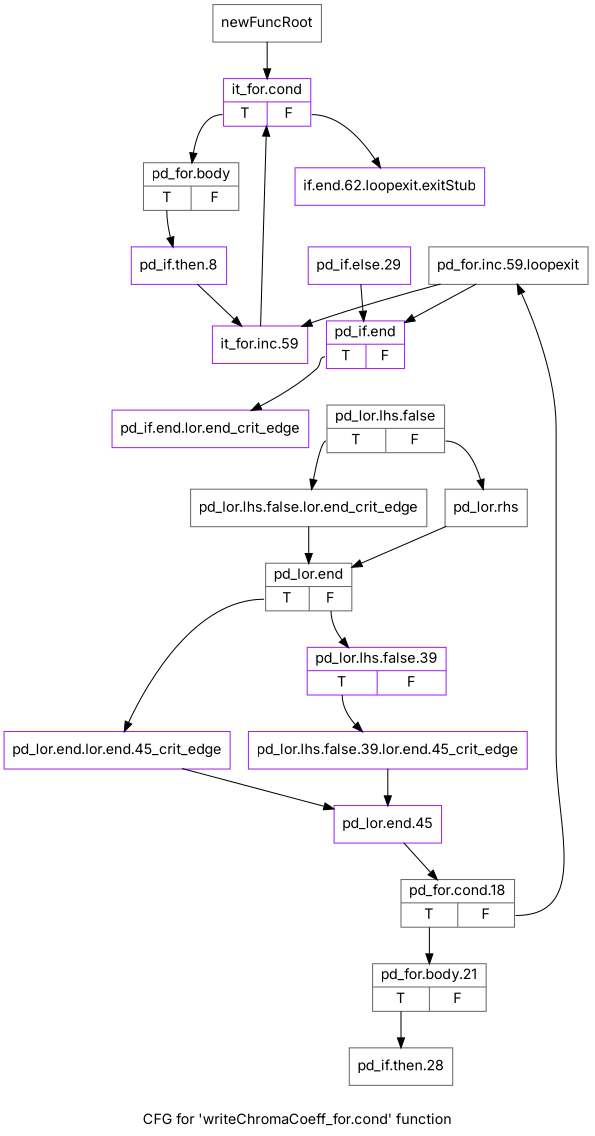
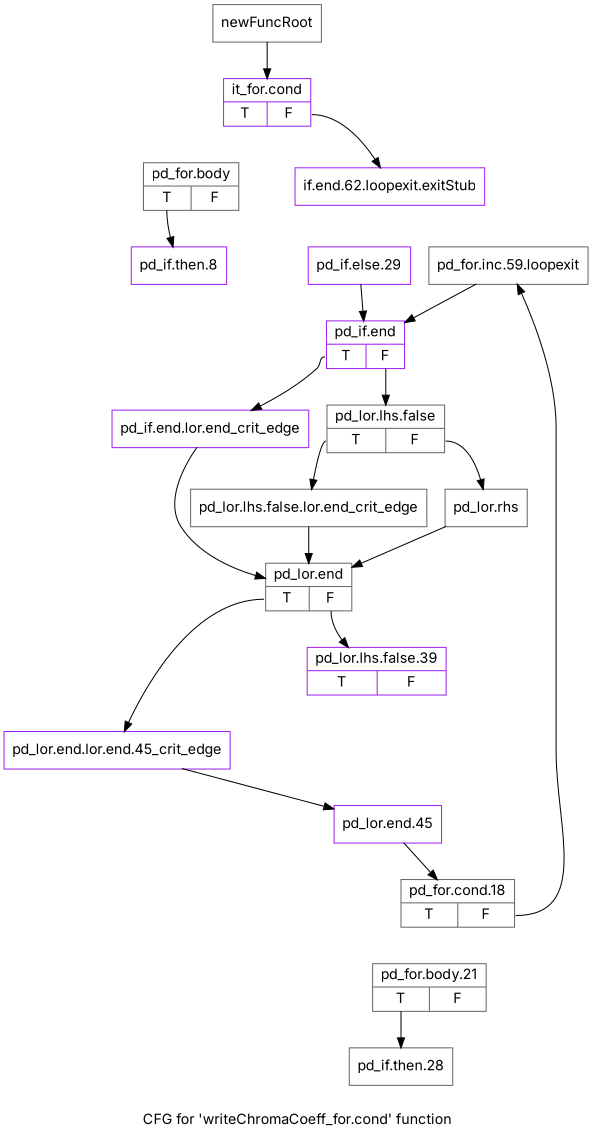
(202, 128) -> none
(260, 345) -> none
none -> (386, 382)
none -> (183, 529)
(388, 750) -> none
(429, 940) -> none
